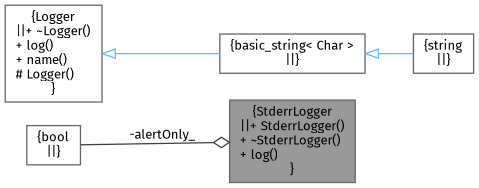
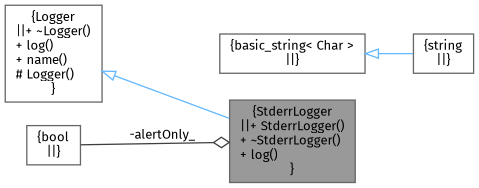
(168, 54) -> (172, 97)
